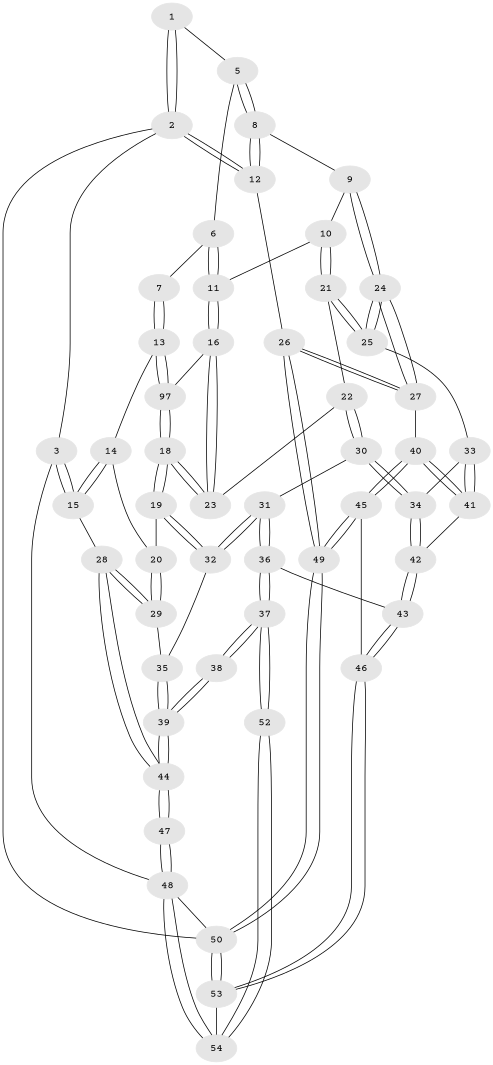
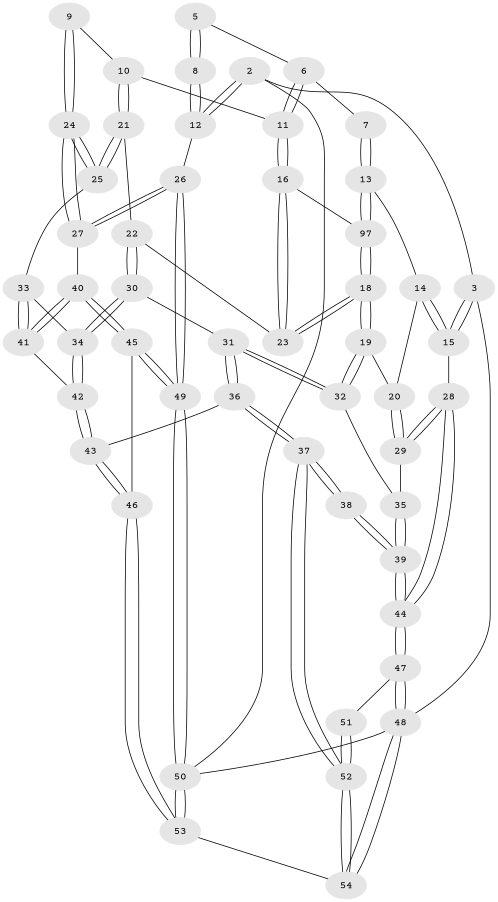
(172, 17) -> none
(302, 152) -> none
none -> (346, 722)
